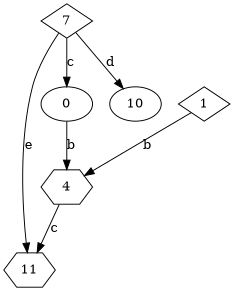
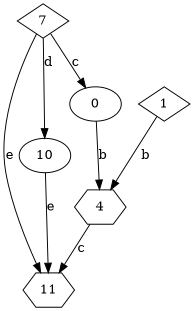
none -> (47, 218)
